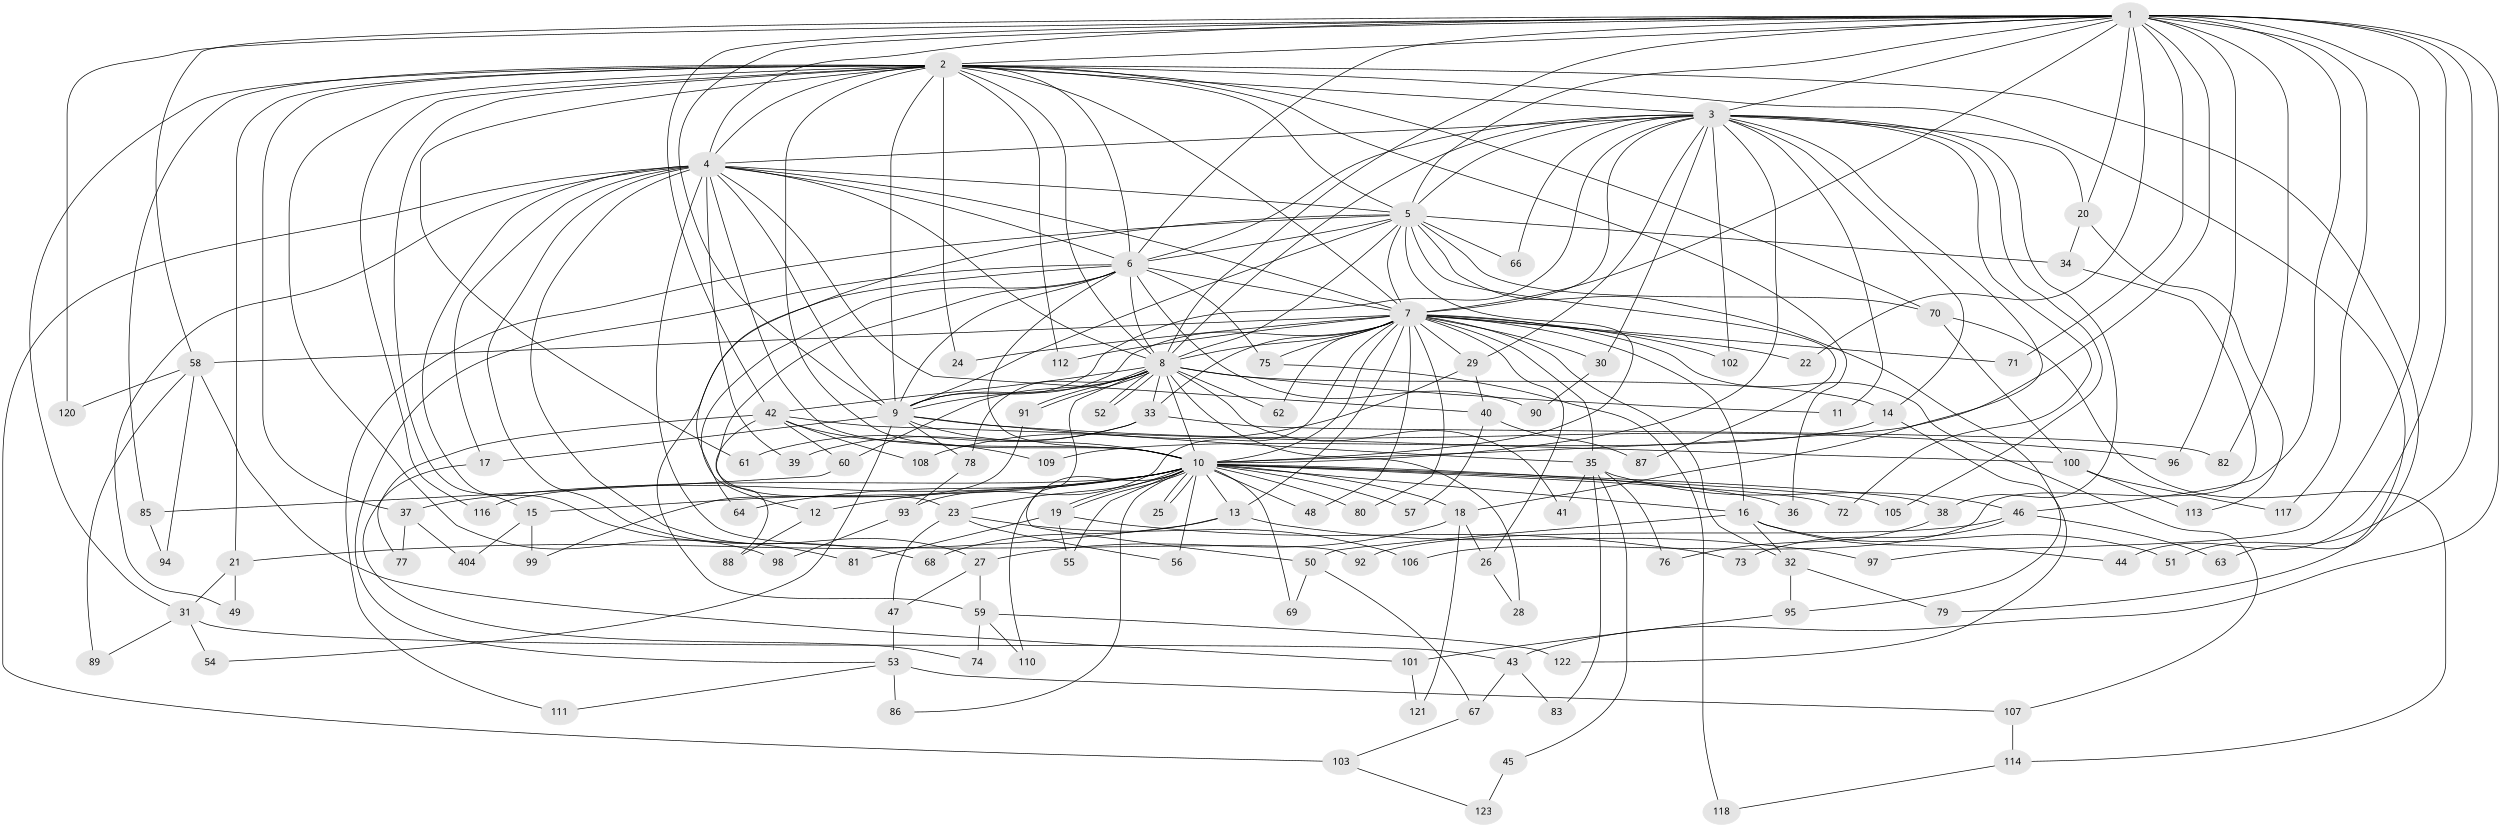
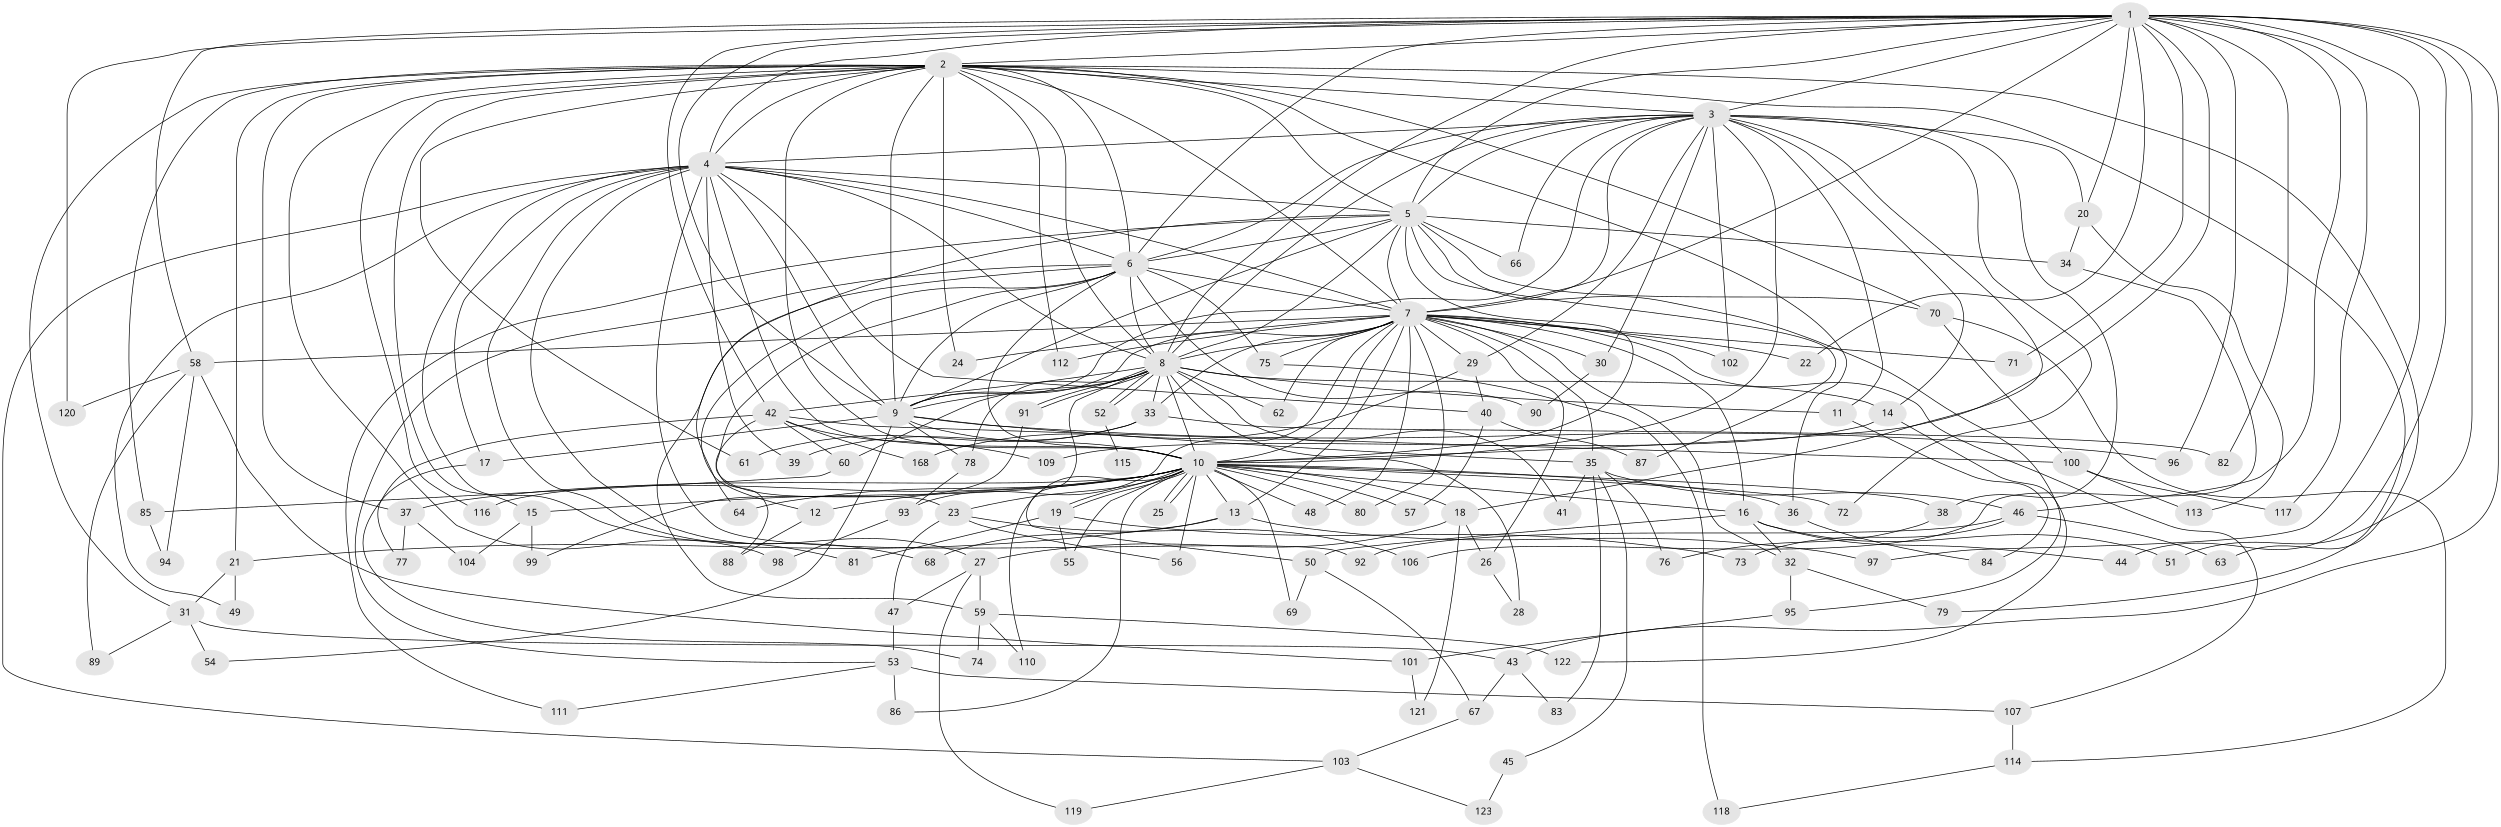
(921, 463) -> (921, 463)
none -> (1123, 463)
(1893, 513) -> none
(467, 563) -> (467, 563)
none -> (1987, 563)
none -> (1073, 812)
